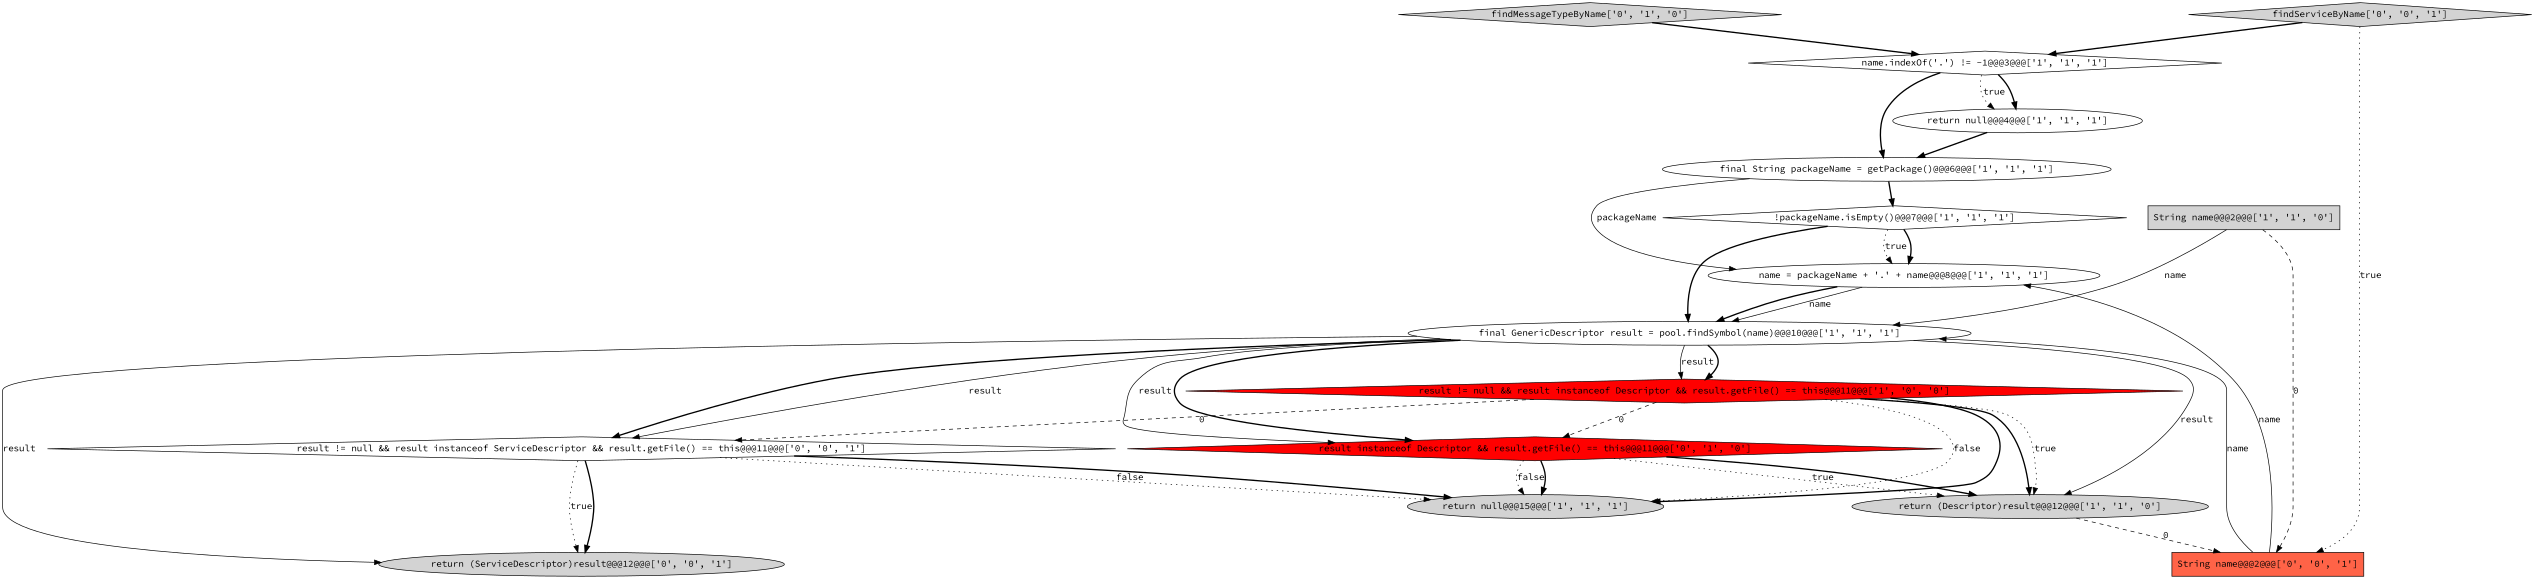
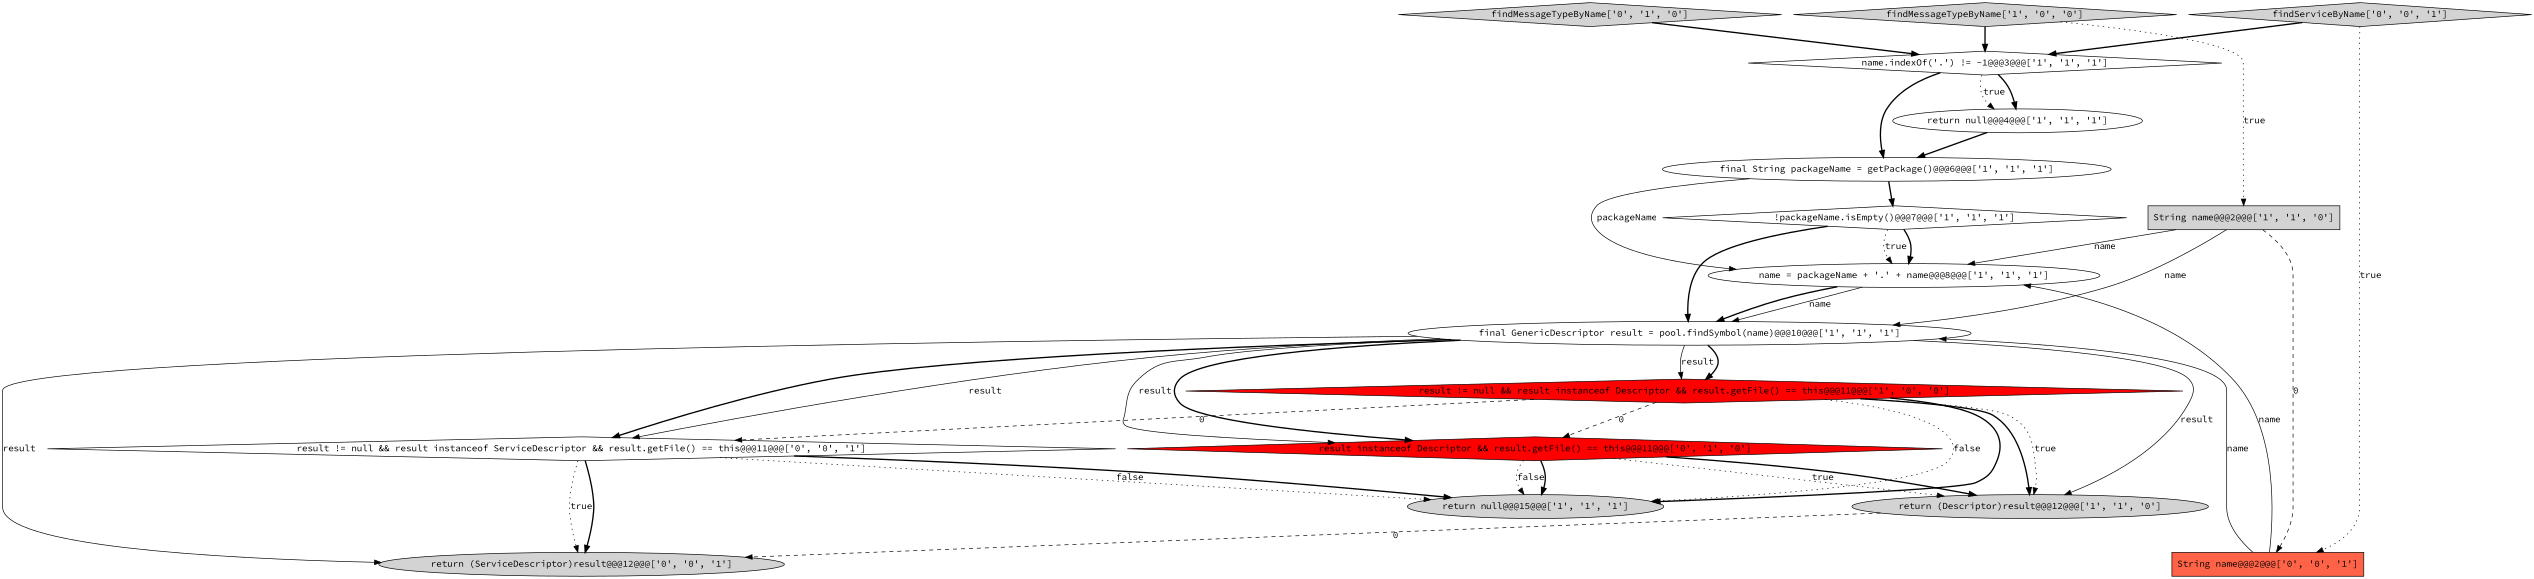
none -> (1985, 15)
none -> (2075, 246)
(2145, 534) -> (1316, 535)
